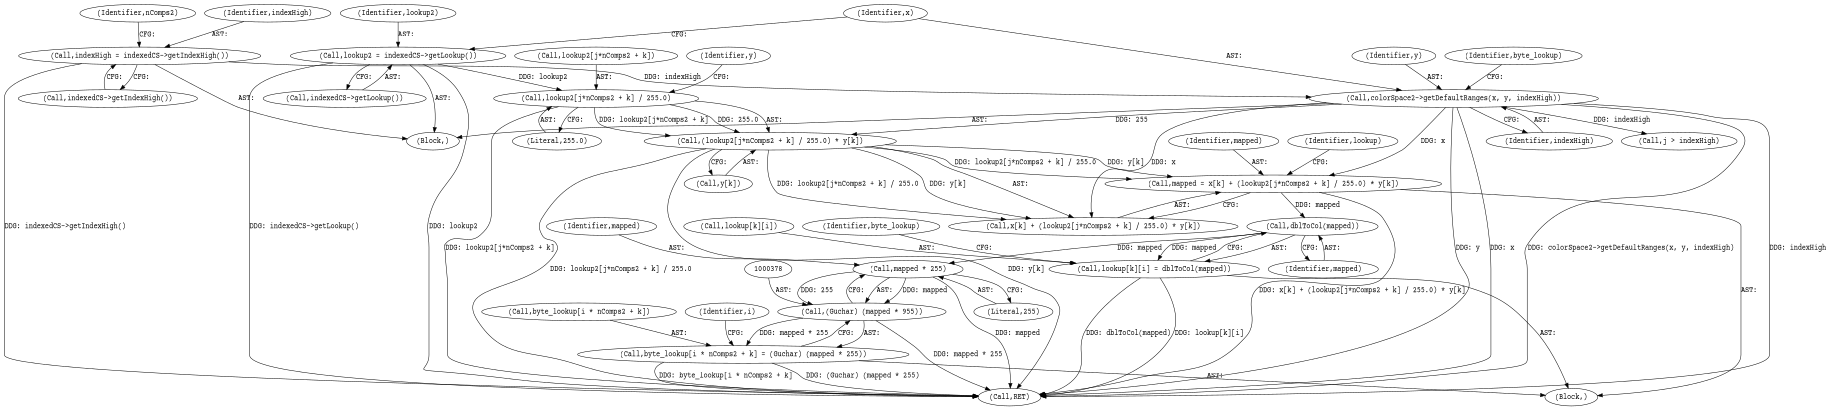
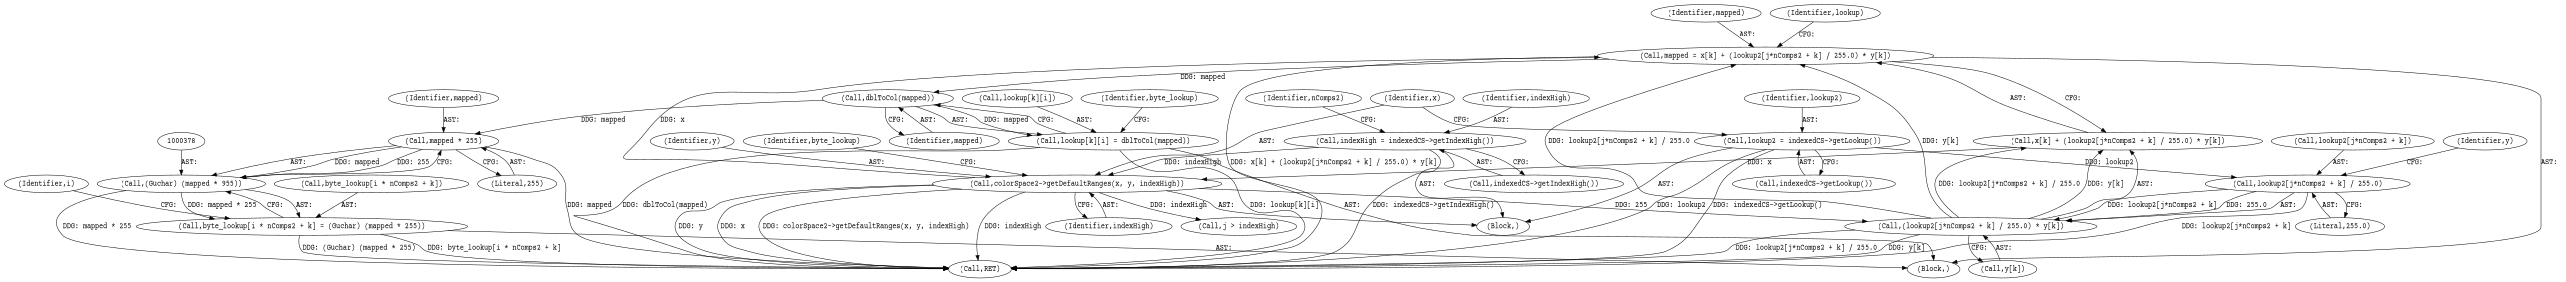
(117, 77) -> (1487, 163)
(1182, 124) -> (1612, 165)
